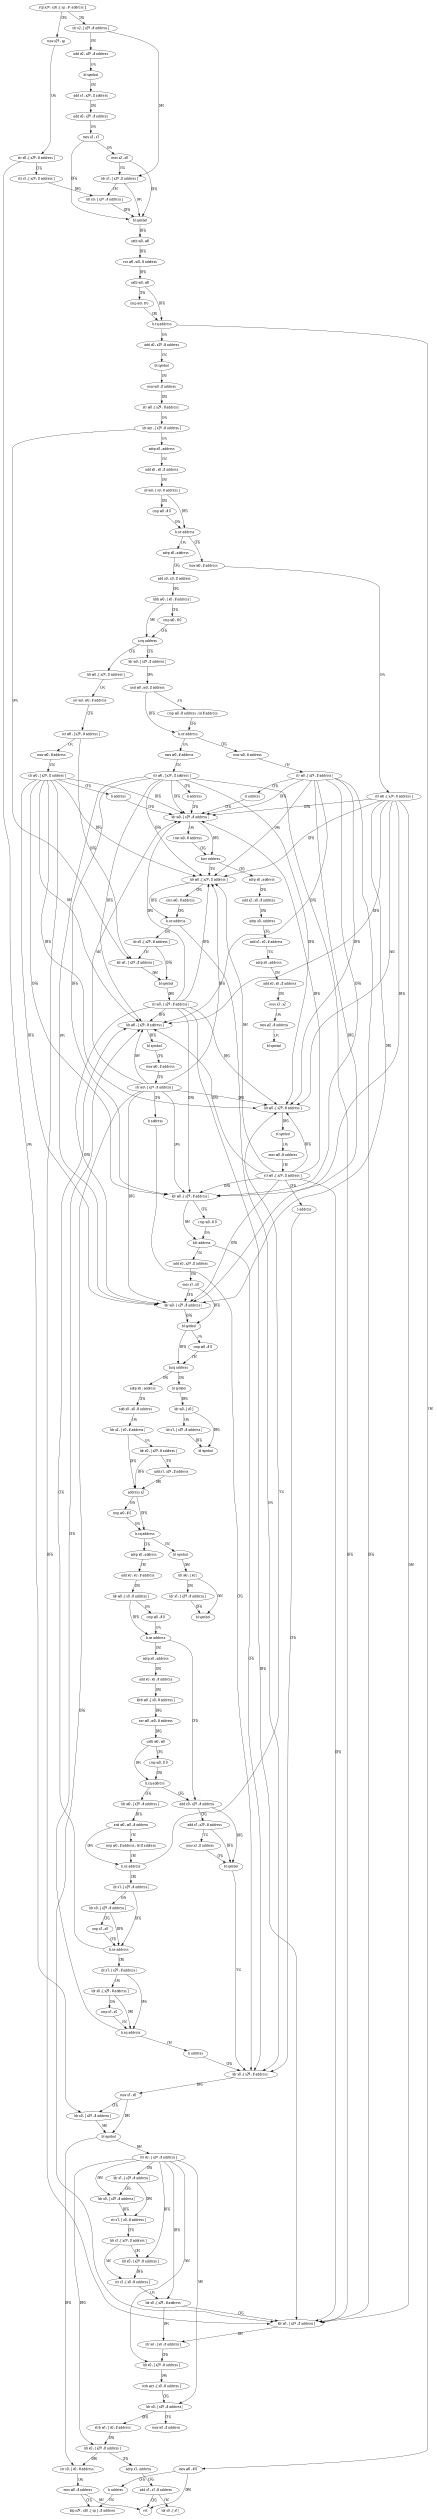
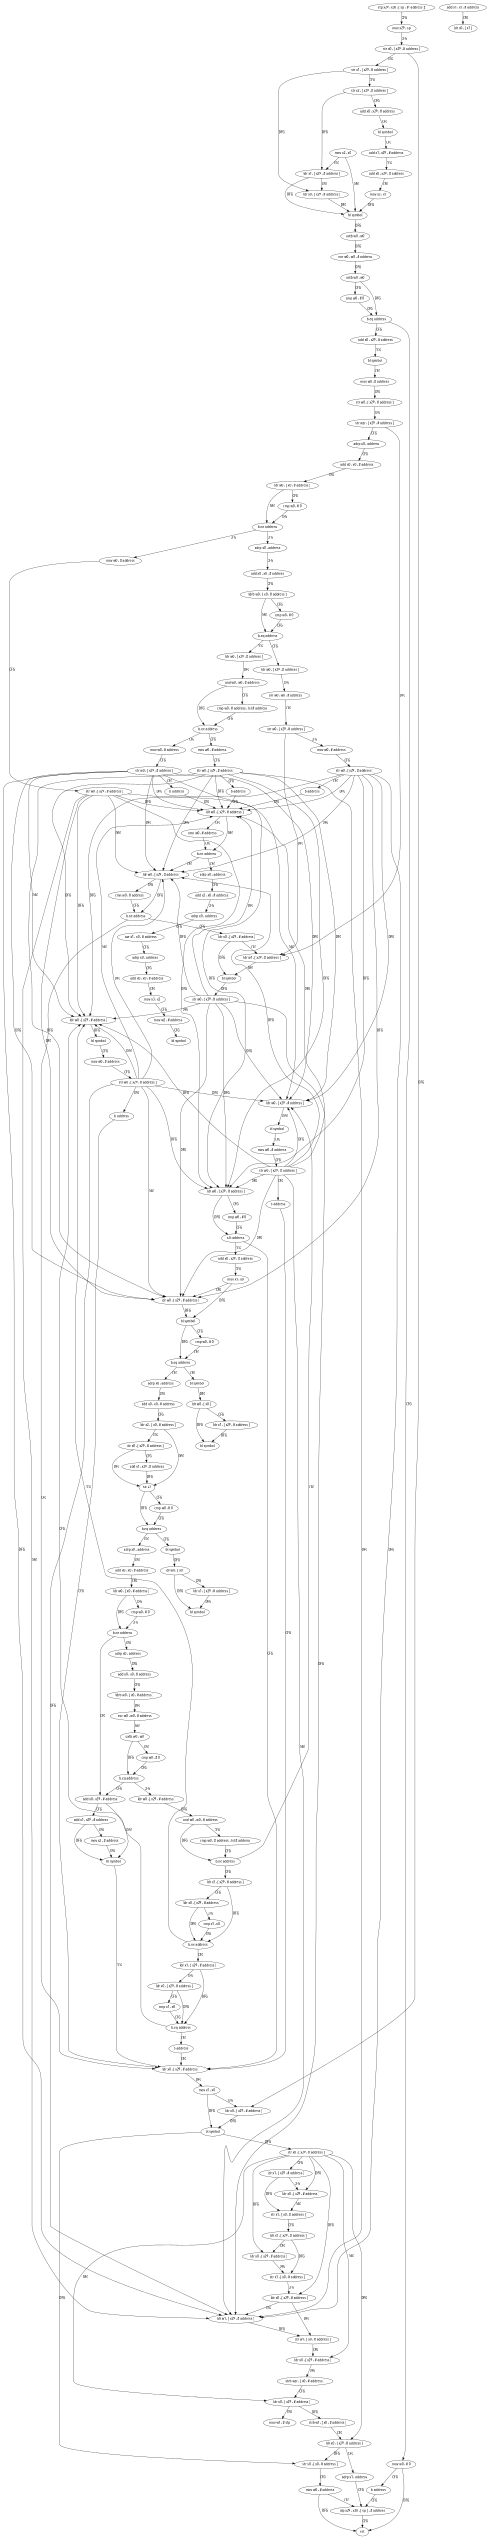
(76, 17) -> (370, 79)
(104, 147) -> none
(266, 942) -> (141, 937)
(136, 1493) -> (147, 1488)
(166, 2428) -> (280, 2423)
(146, 2479) -> (358, 2493)
(151, 2500) -> (362, 2520)
